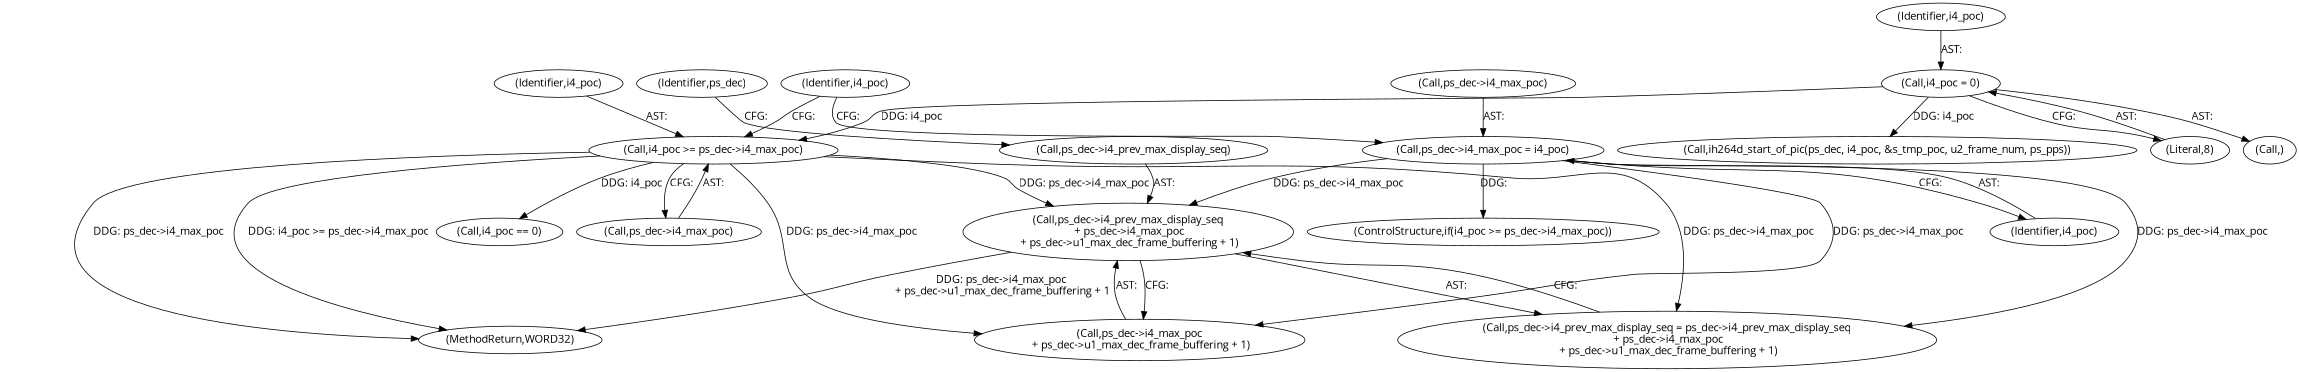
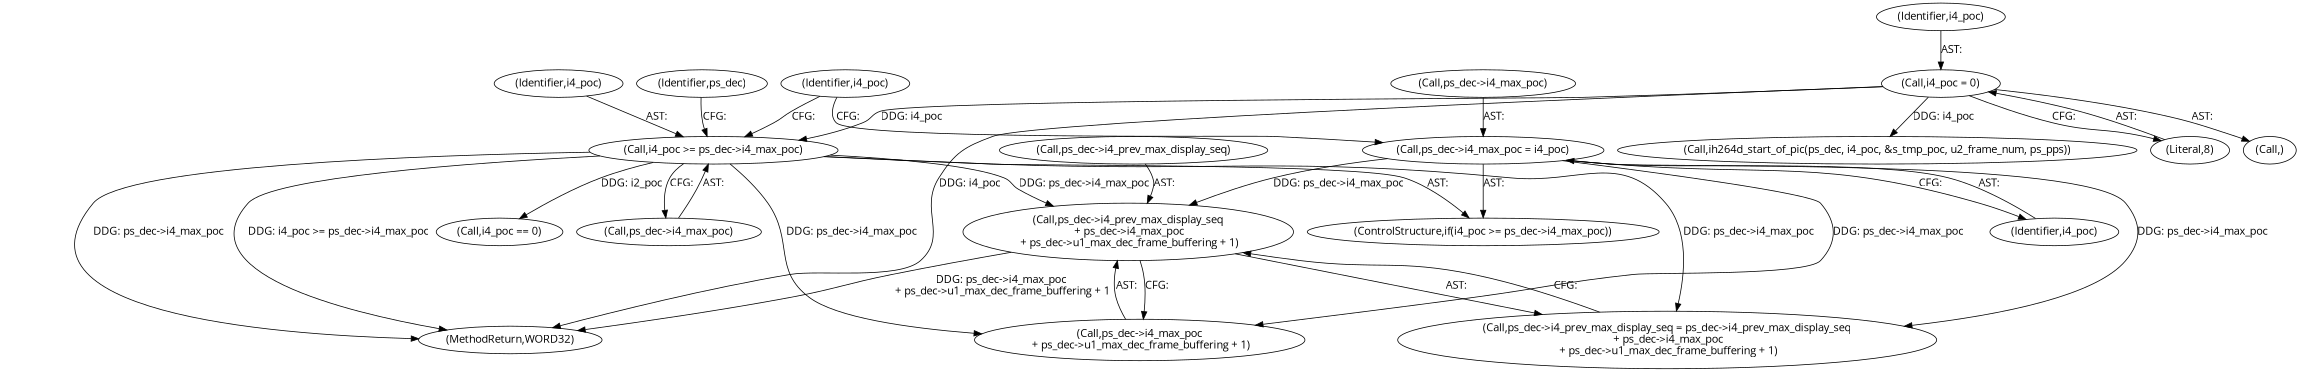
none -> (1175, 120)
(853, 136) -> (701, 113)
none -> (1149, 166)
(632, 184) -> (632, 184)
(1495, 184) -> (1495, 184)
